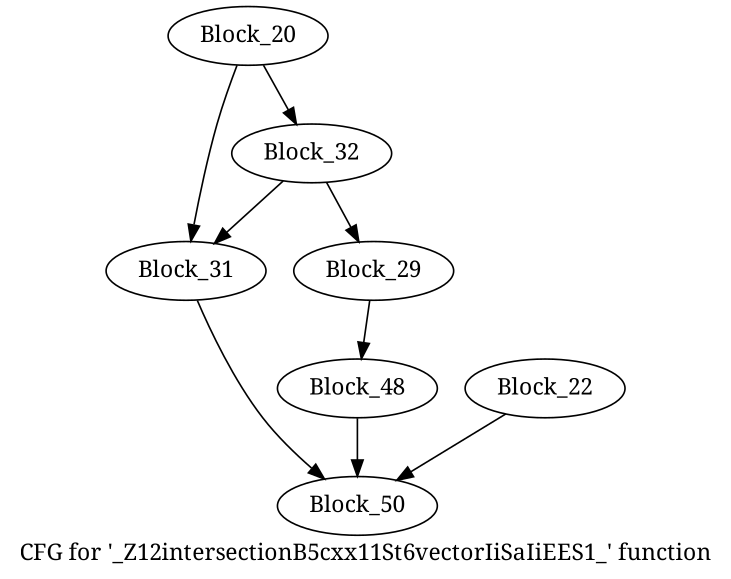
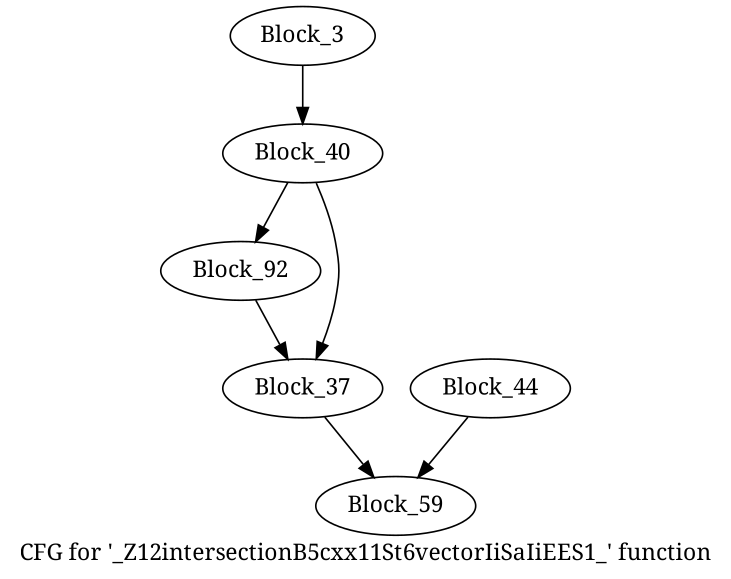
(248, 36) -> (303, 153)
none -> (303, 36)
(312, 153) -> (241, 271)
(186, 271) -> (303, 388)
(374, 271) -> none
(357, 388) -> (490, 388)
(545, 388) -> none
(357, 506) -> (396, 506)
